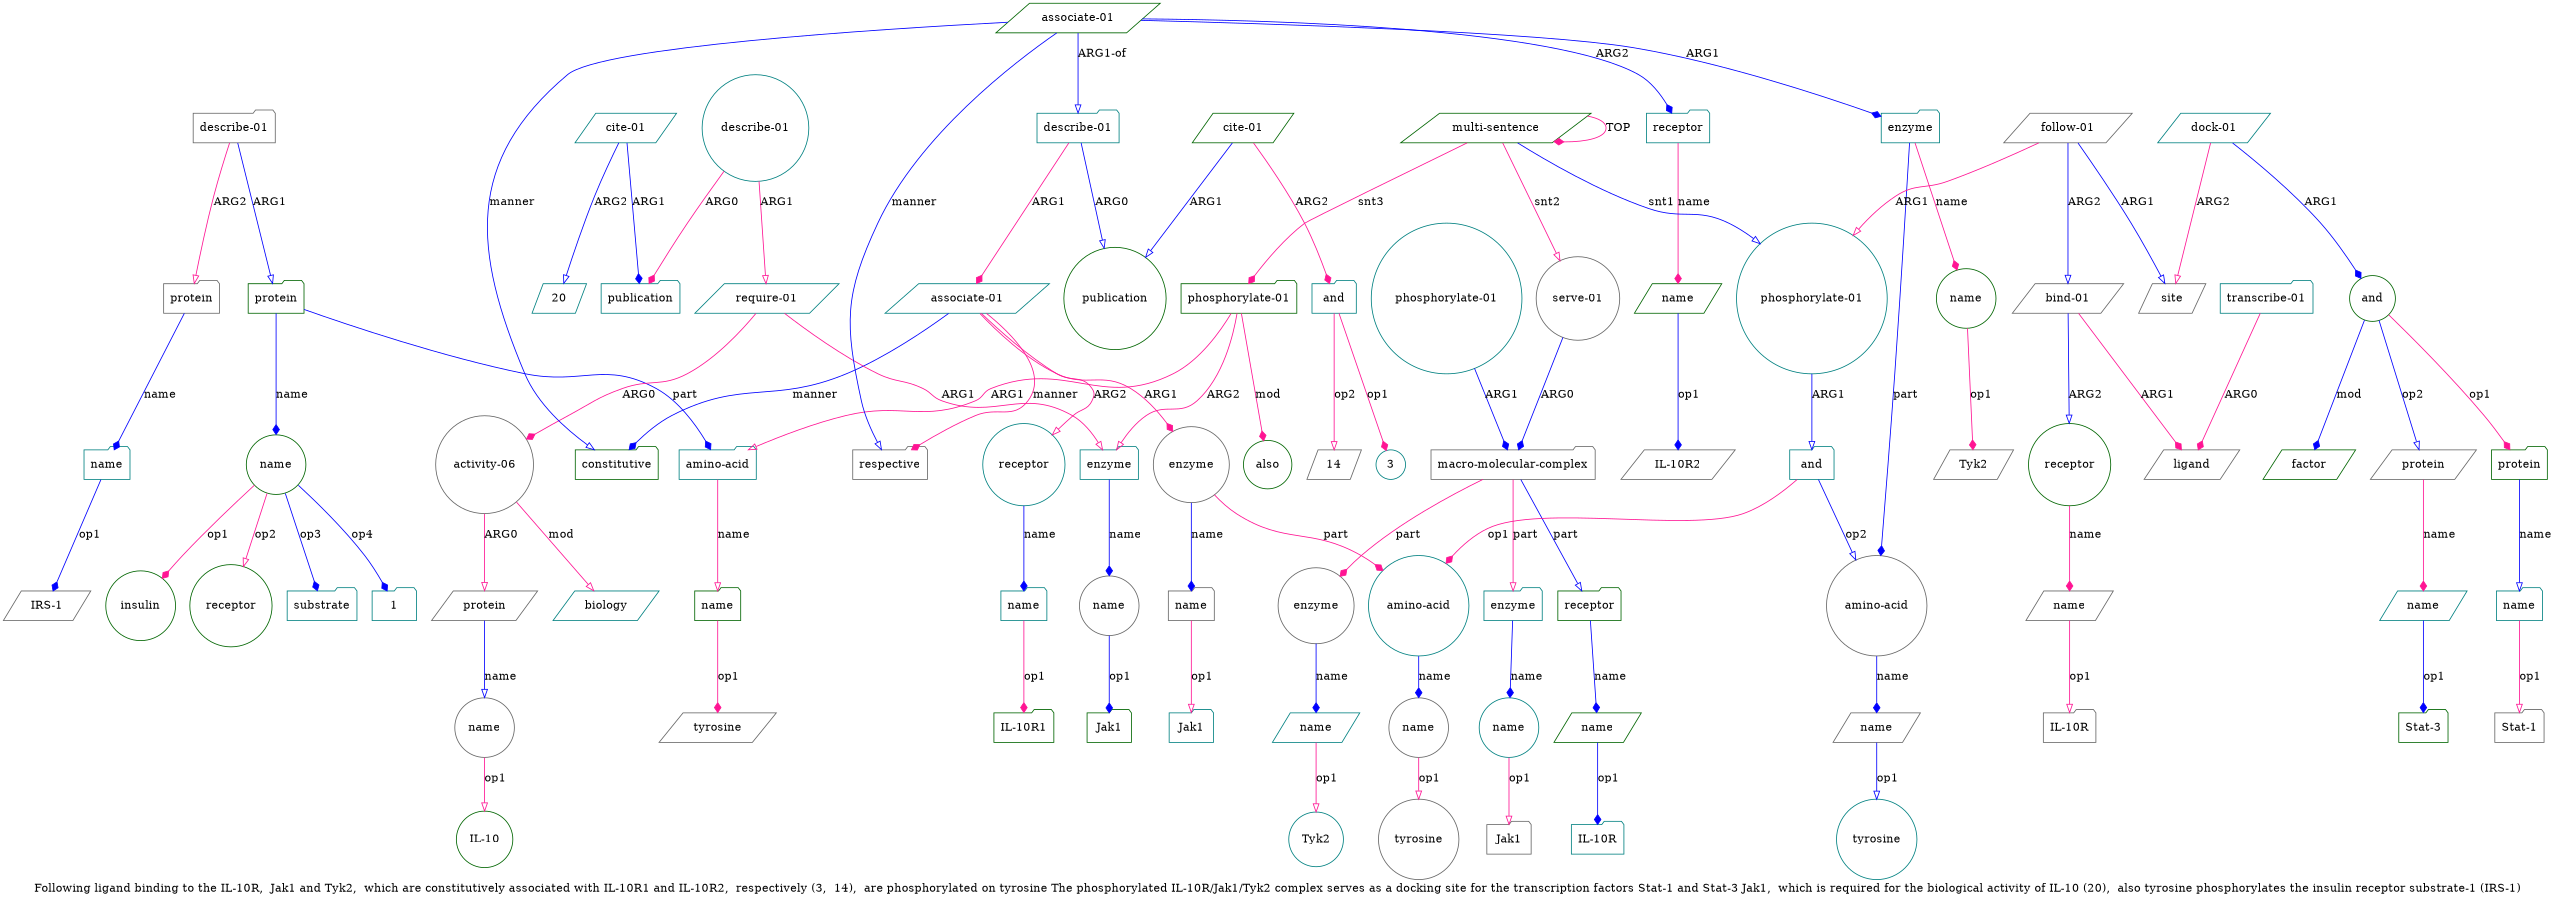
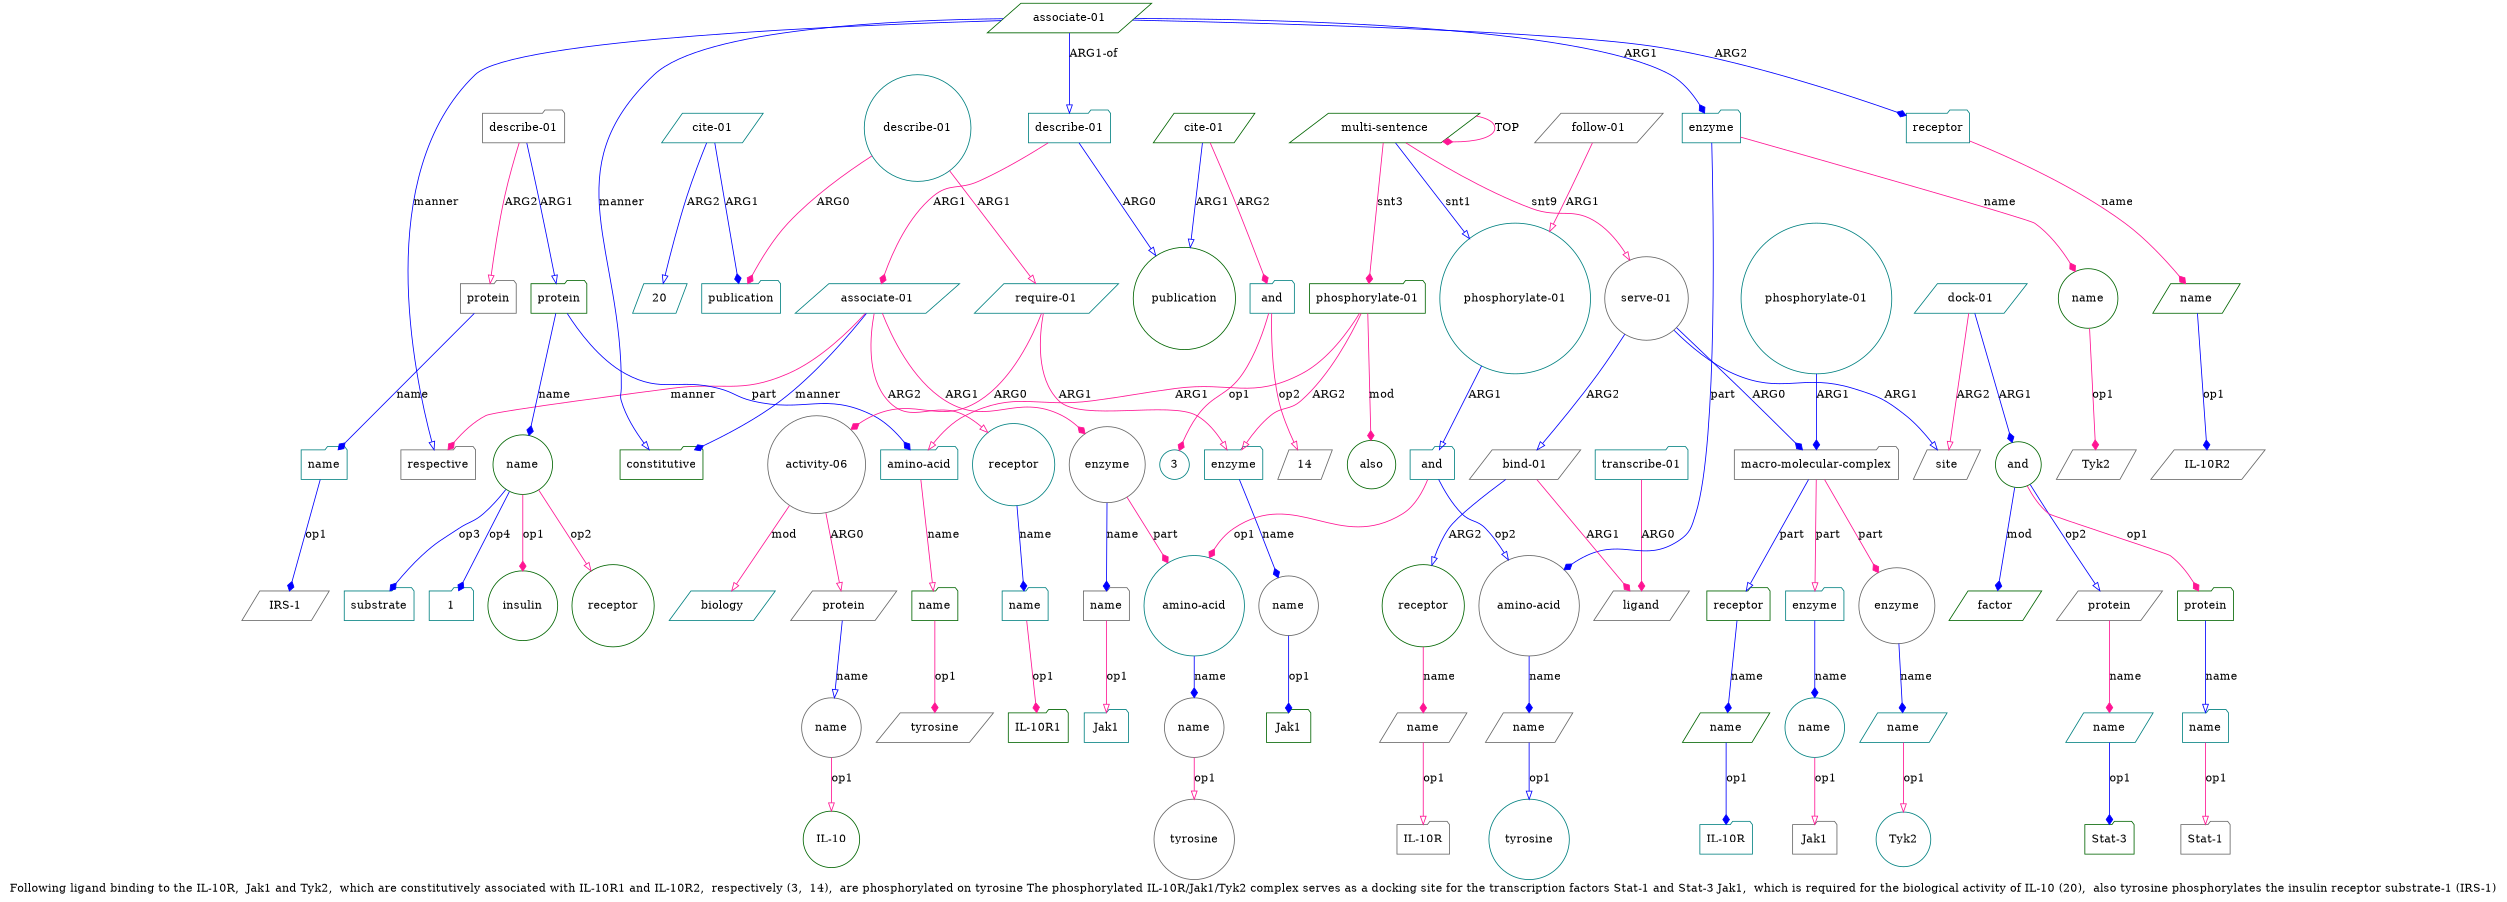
(1548, 202) -> (1545, 202)
(2122, 208) -> (1805, 383)
(2068, 209) -> (1586, 390)
